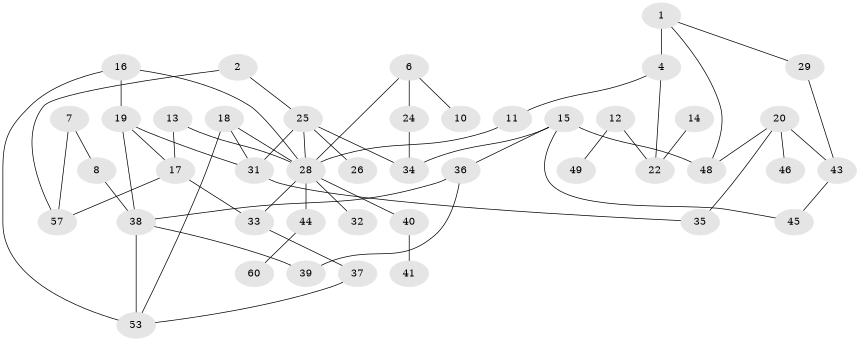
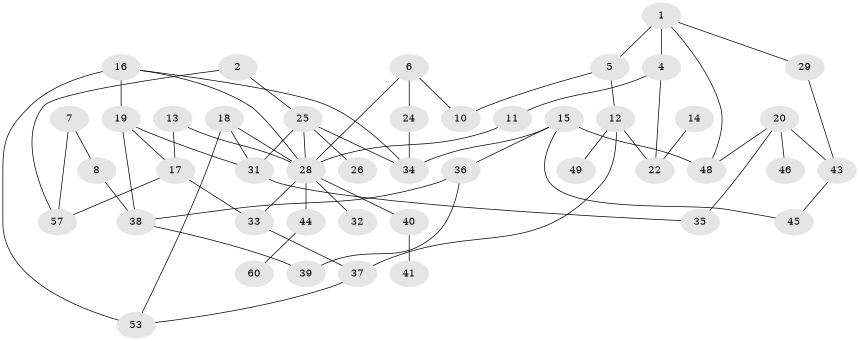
none -> (610, 67)
none -> (279, 92)
none -> (520, 233)
(136, 274) -> none
